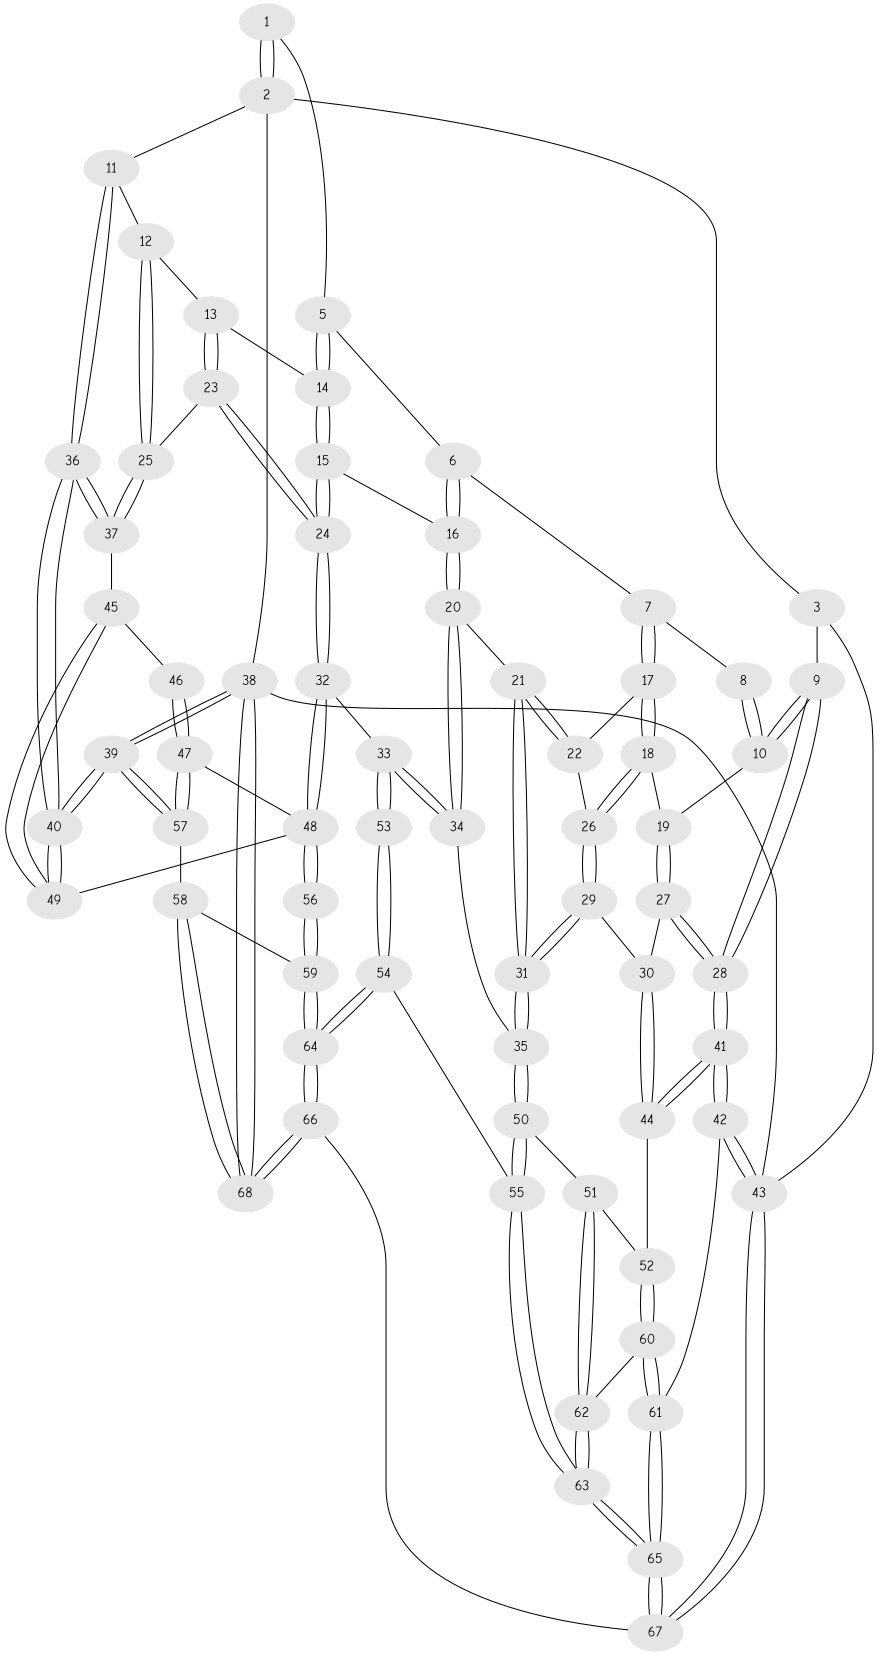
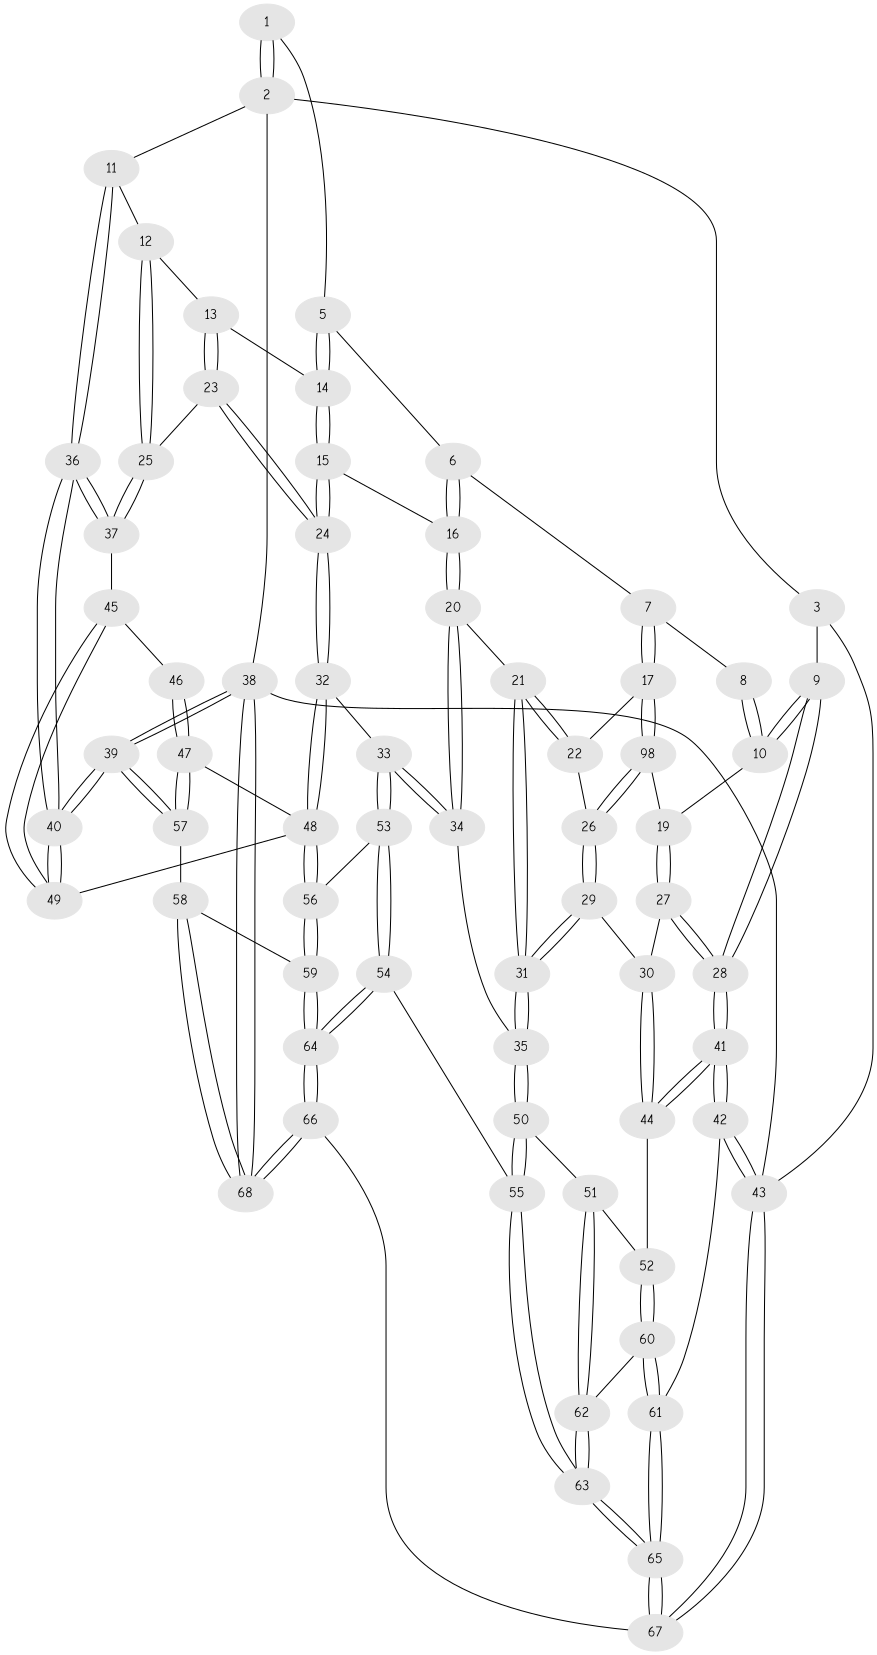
(648, 754) -> (648, 754)
none -> (348, 864)
